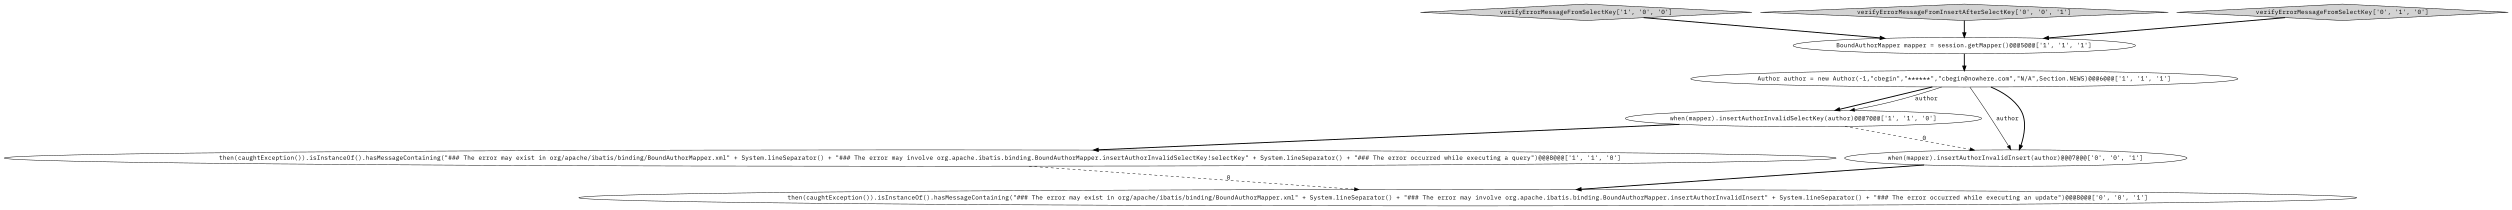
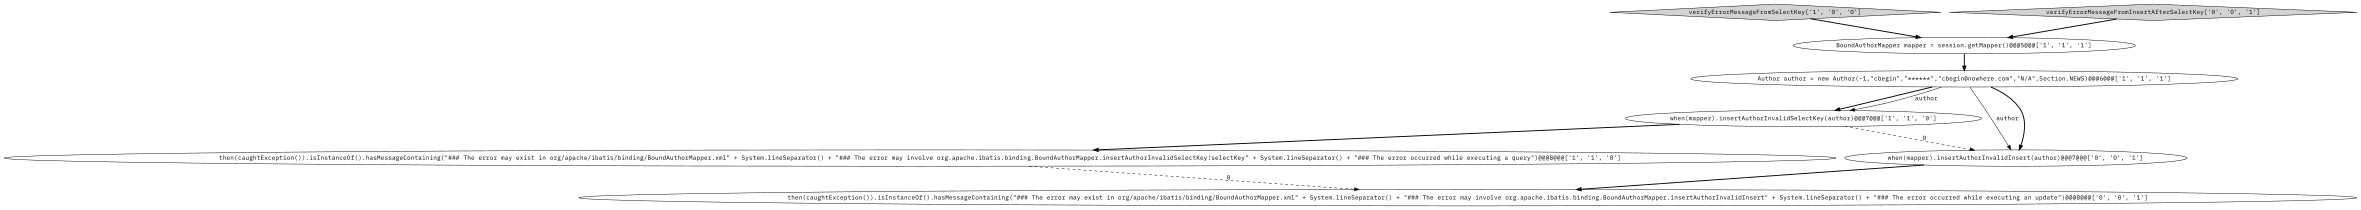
(2342, 12) -> none
